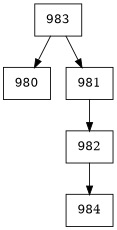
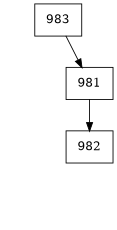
(27, 83) -> none
(90, 210) -> none
